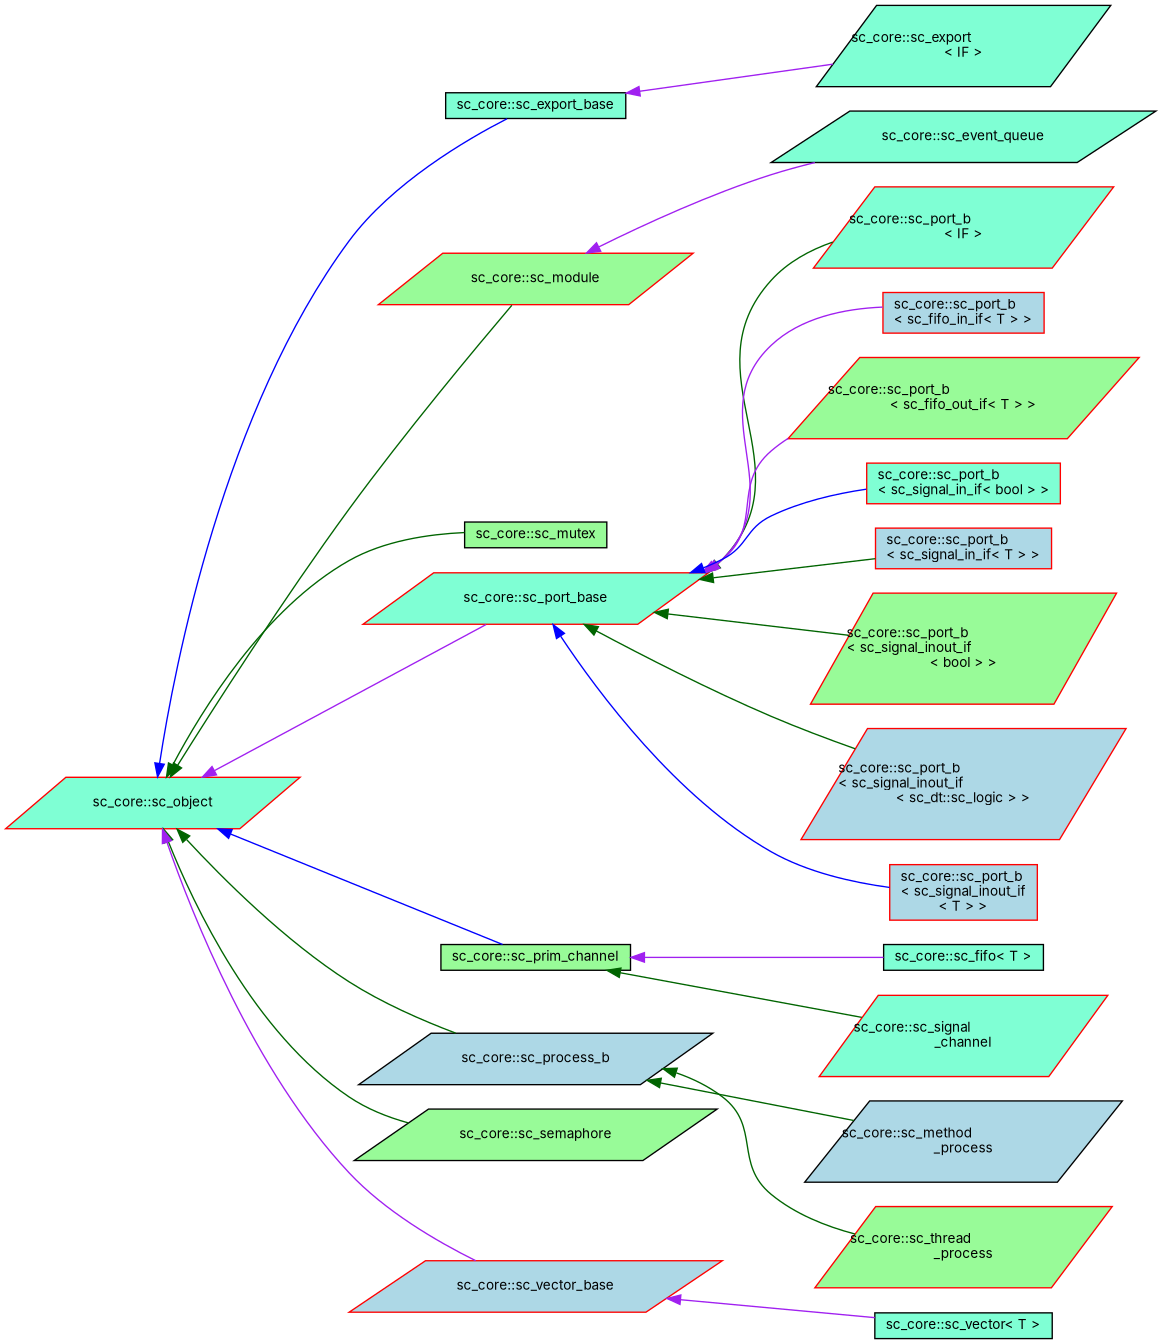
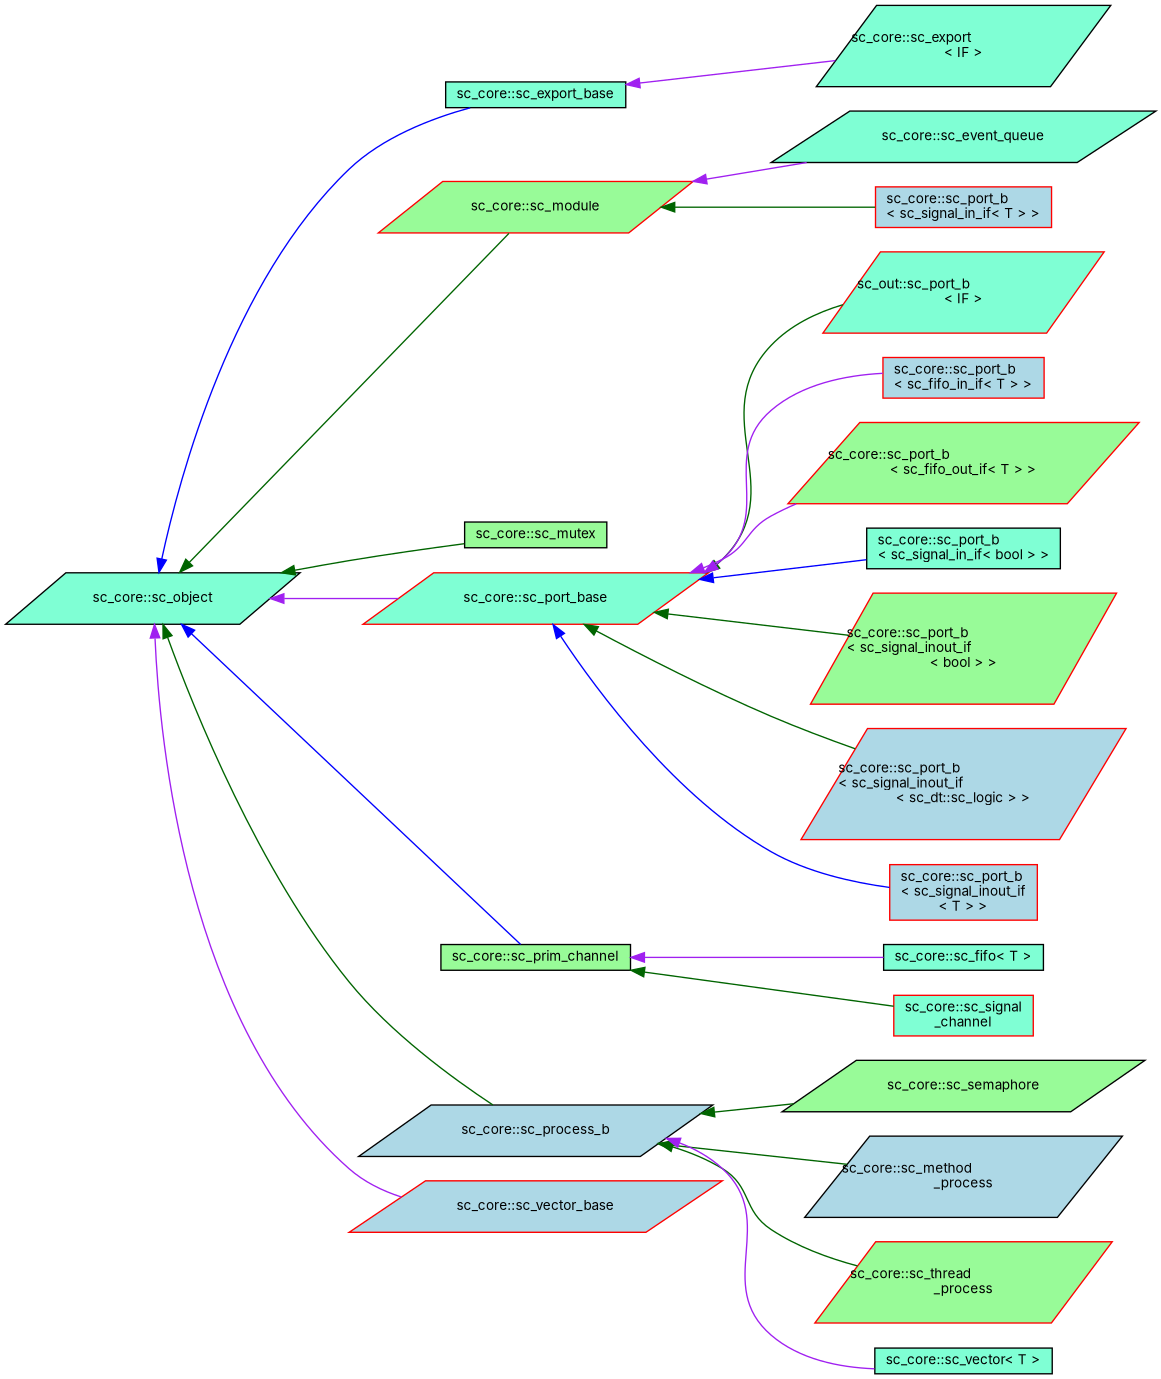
(964, 228) -> (964, 292)
(964, 483) -> (964, 548)
(794, 568) -> (775, 207)
(153, 803) -> (153, 599)
(260, 1009) -> (754, 1108)
(964, 1036) -> (964, 1016)
(778, 1309) -> (746, 1282)
